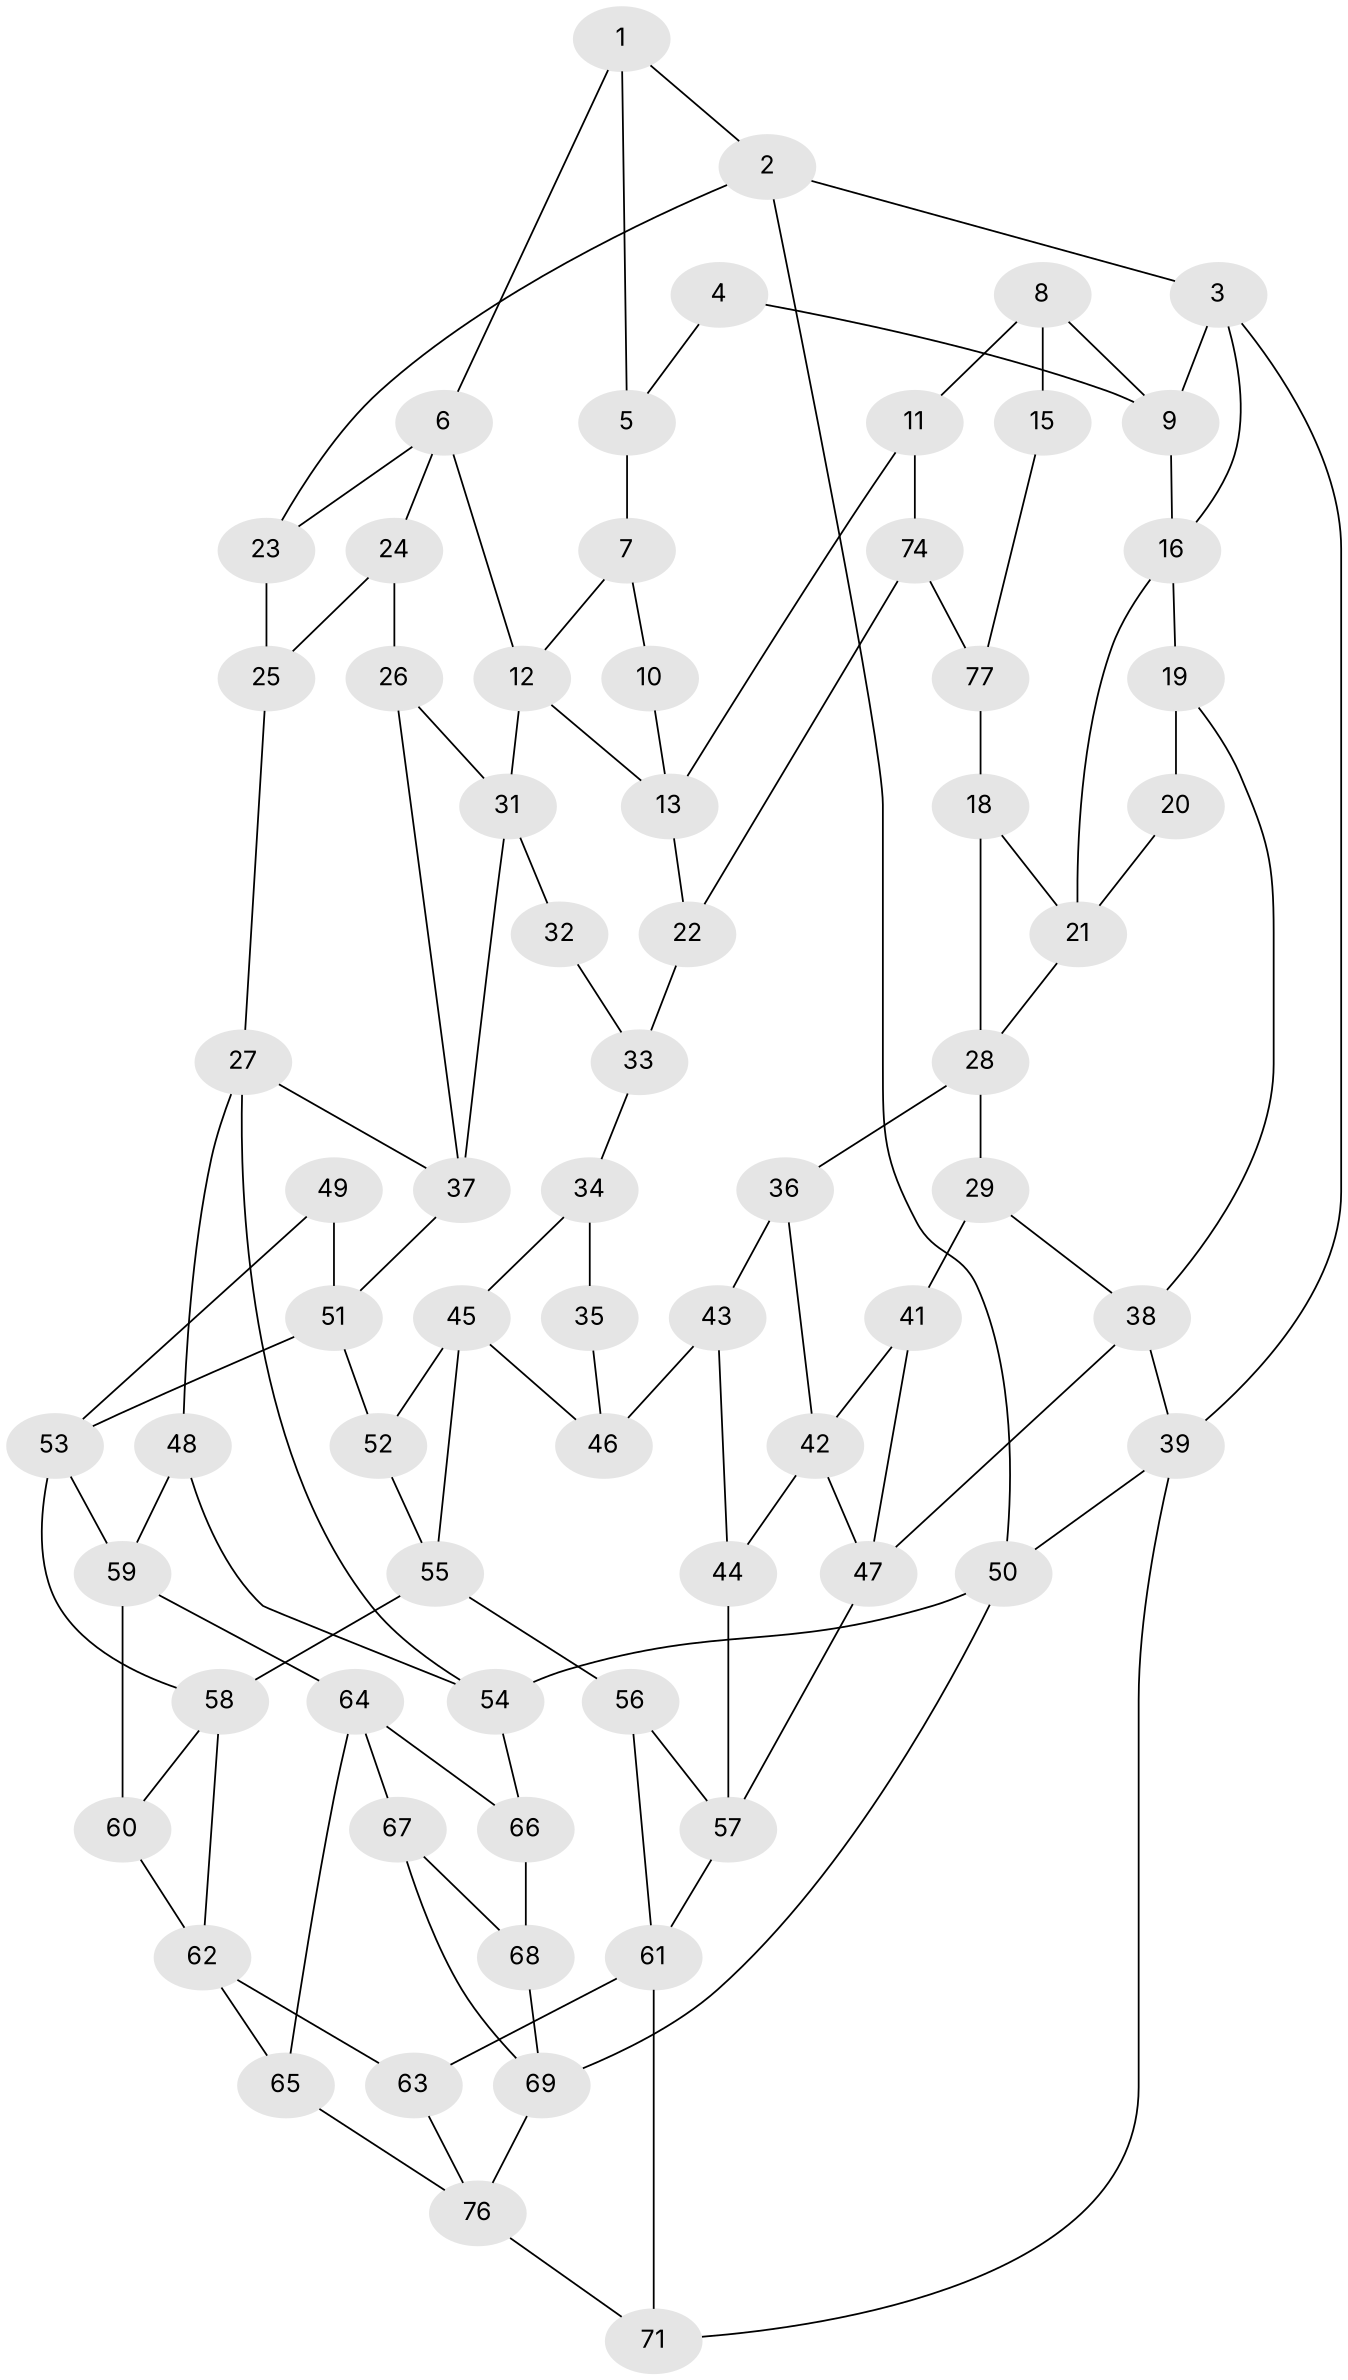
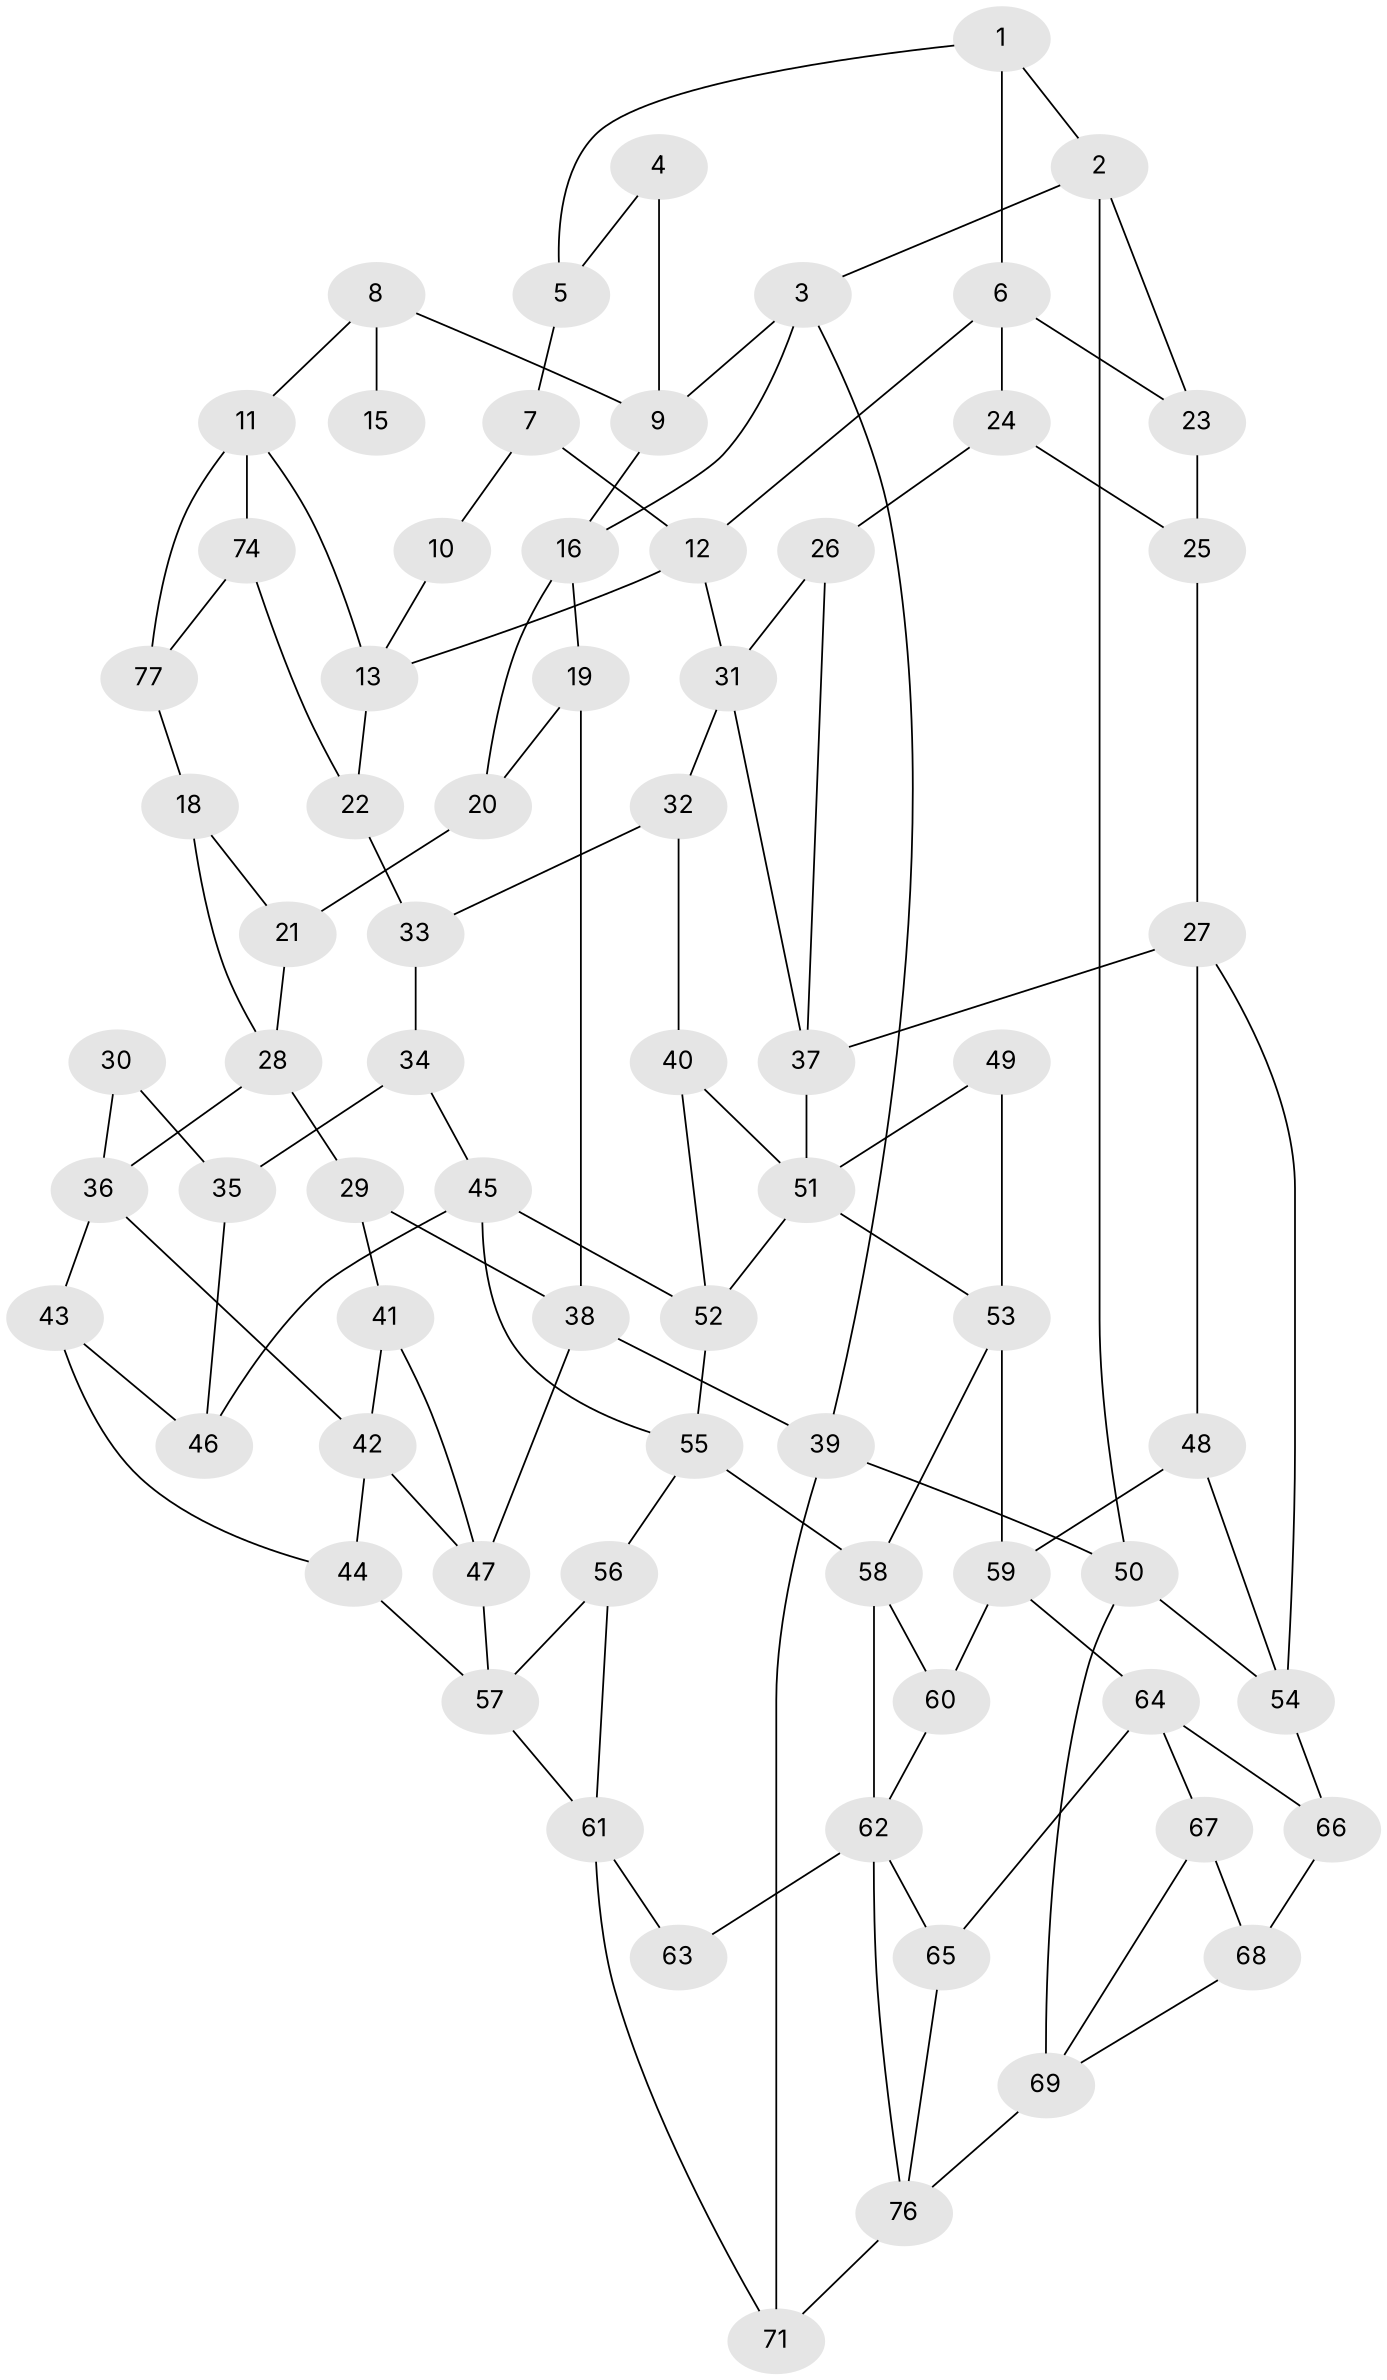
(1012, 551) -> (174, 544)
(1090, 735) -> (508, 673)
none -> (117, 1062)
none -> (679, 1062)
(446, 2150) -> (880, 2022)
